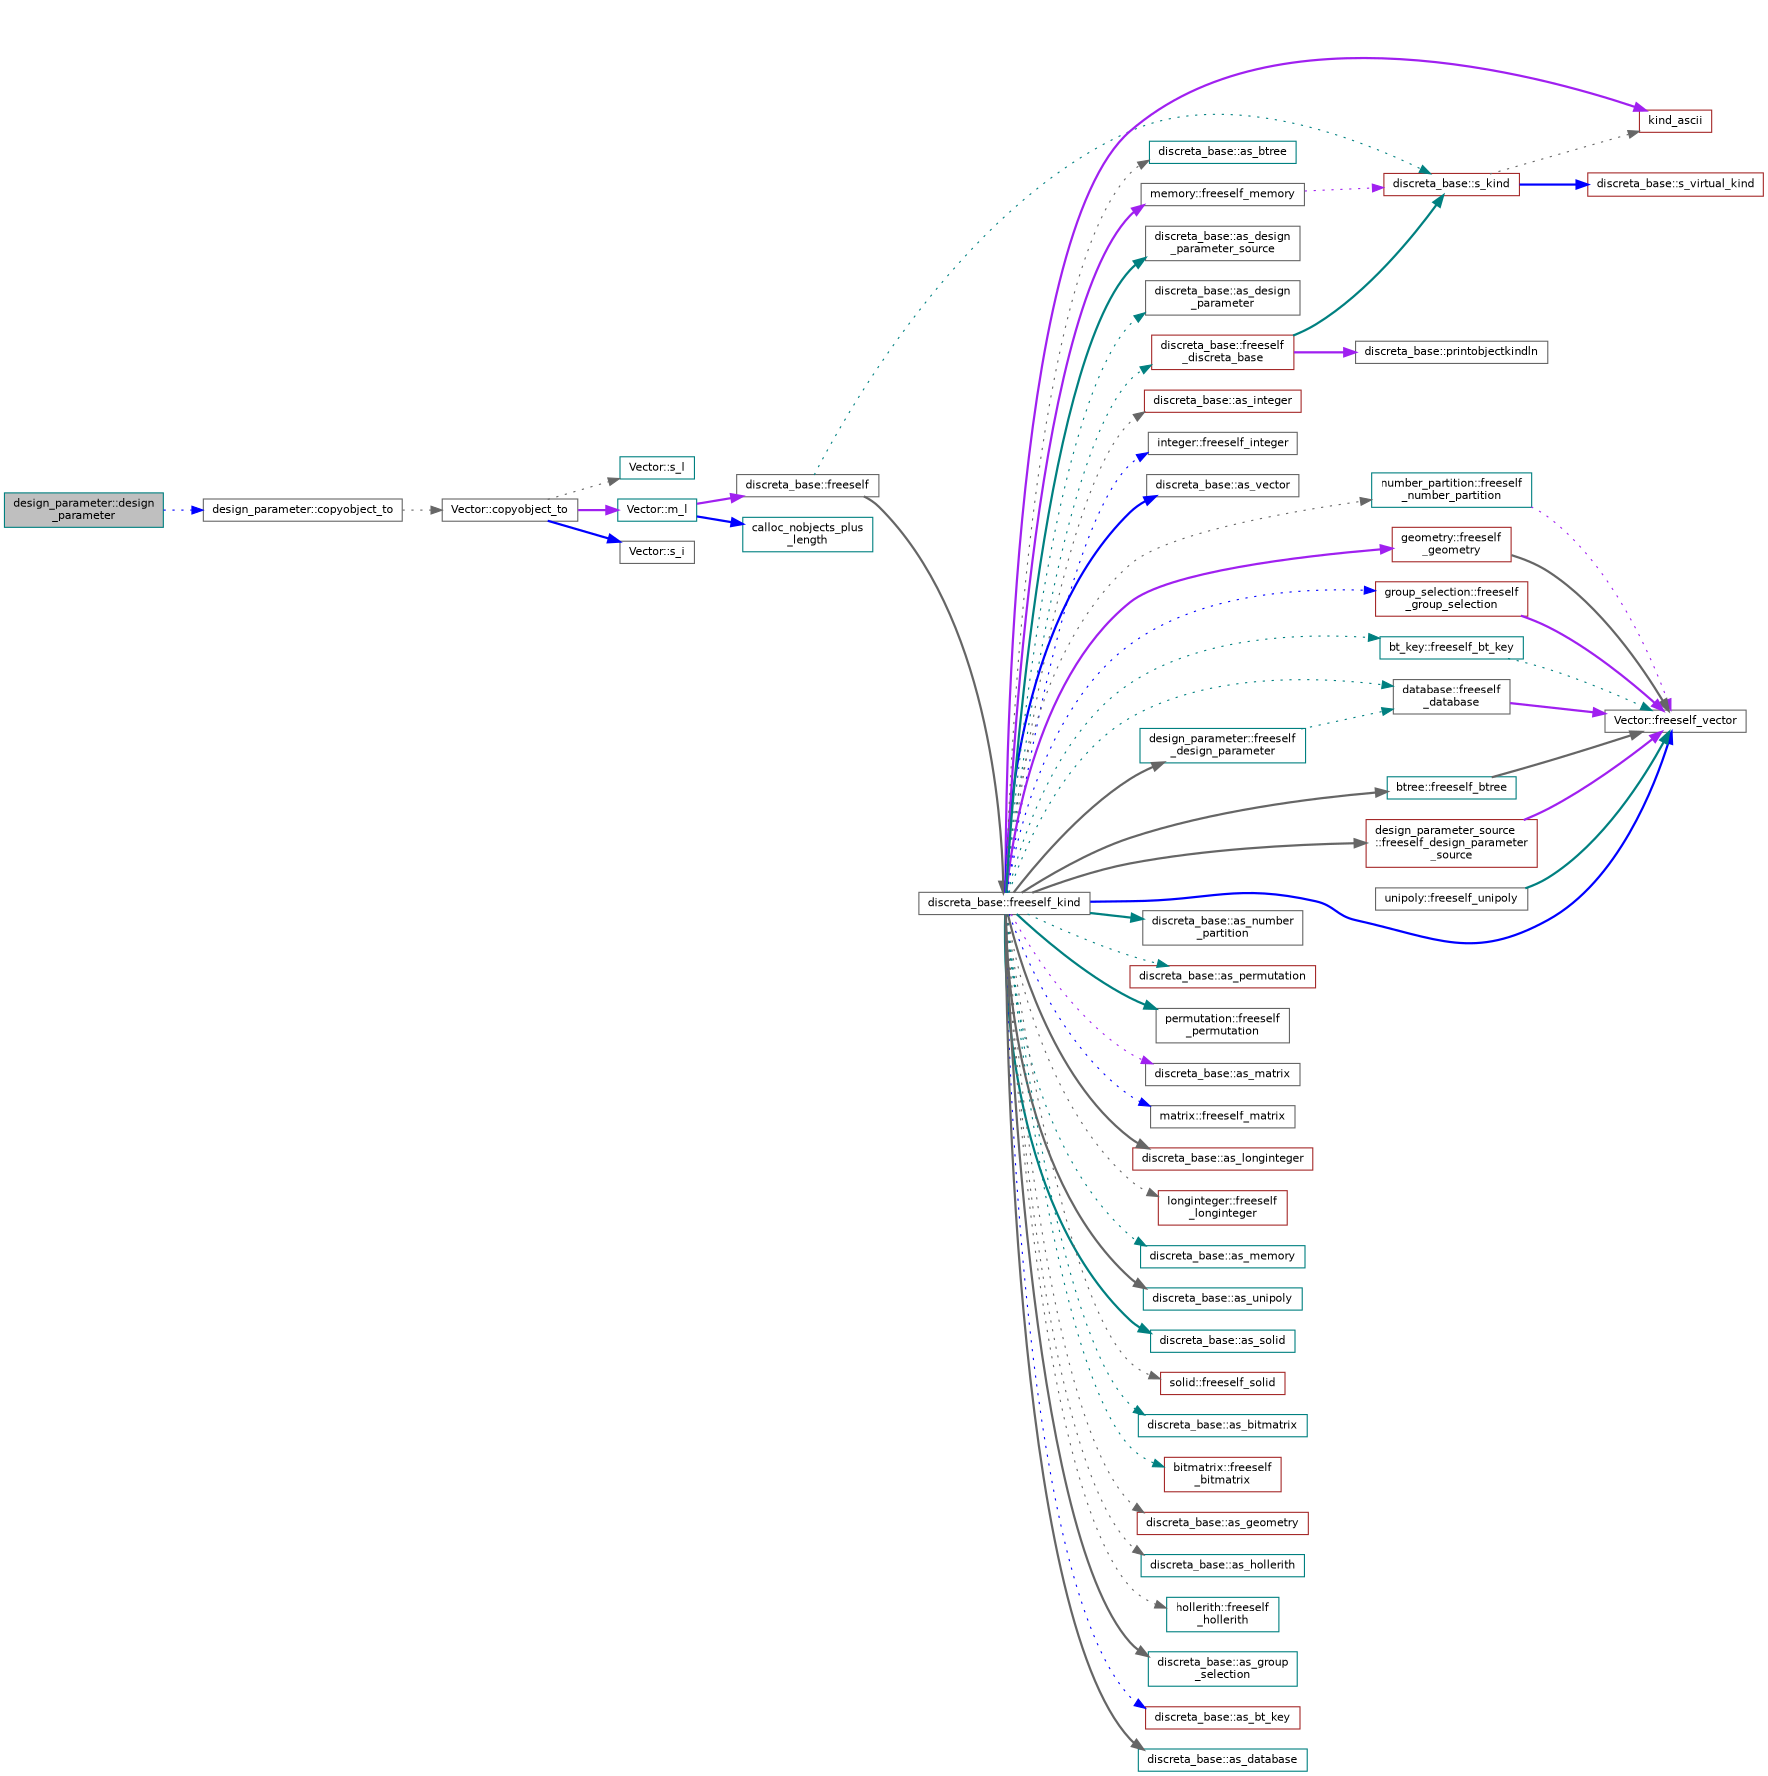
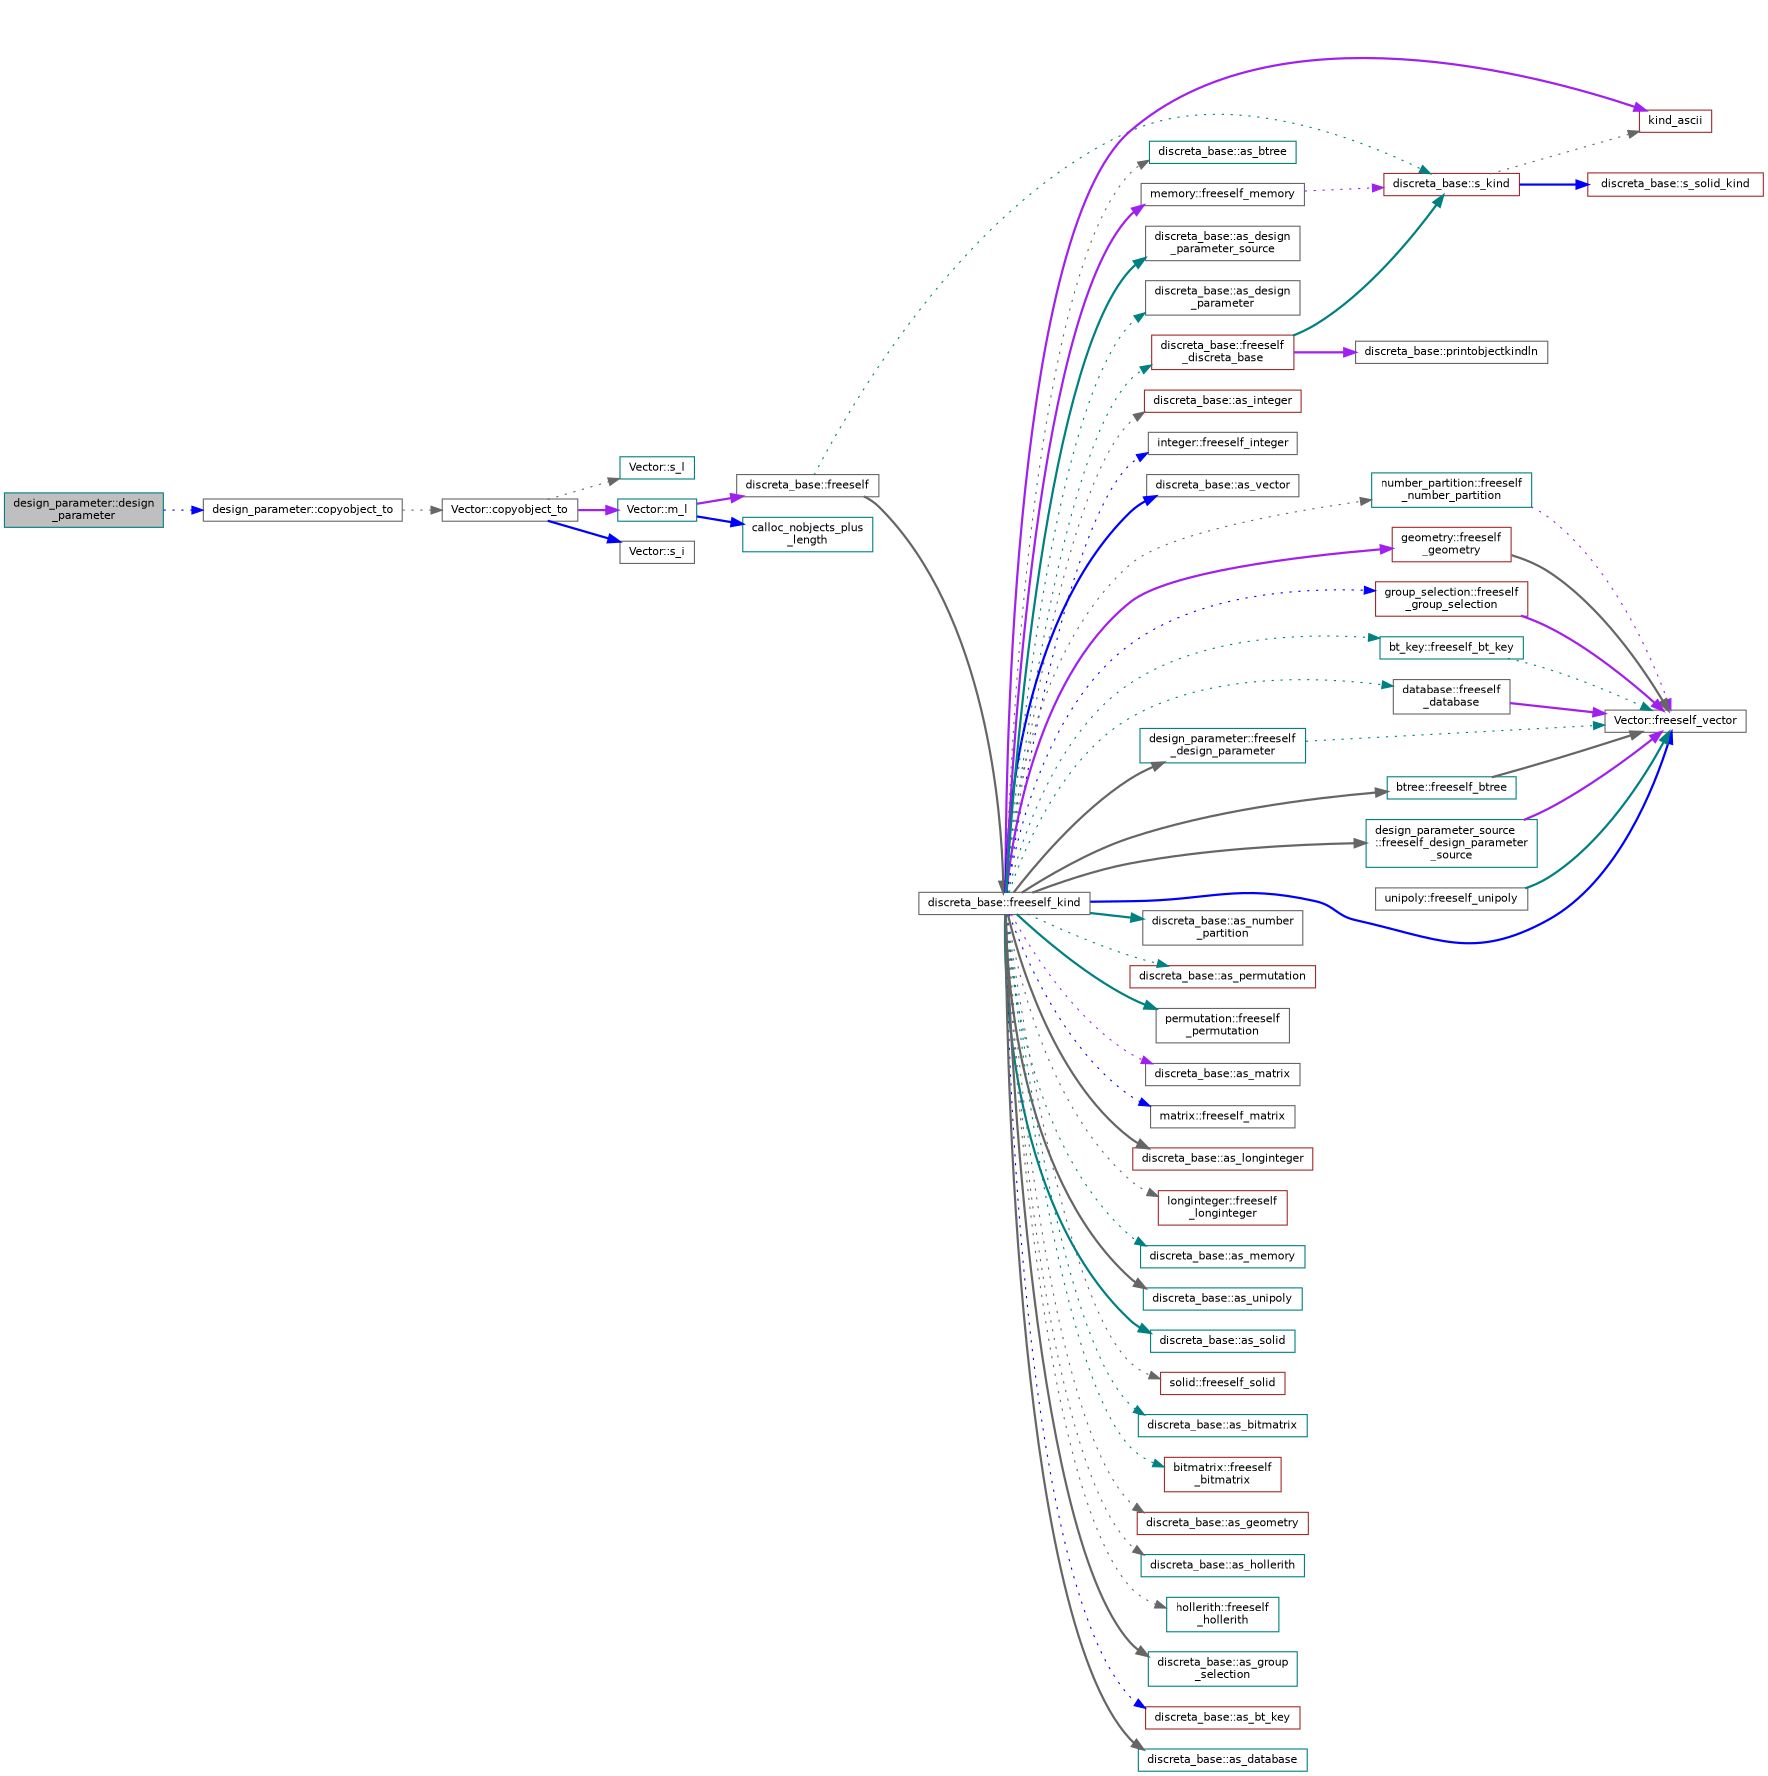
(1676, 185) -> (1676, 185)
(1342, 720) -> (1450, 733)
(1452, 843) -> (1452, 843)
